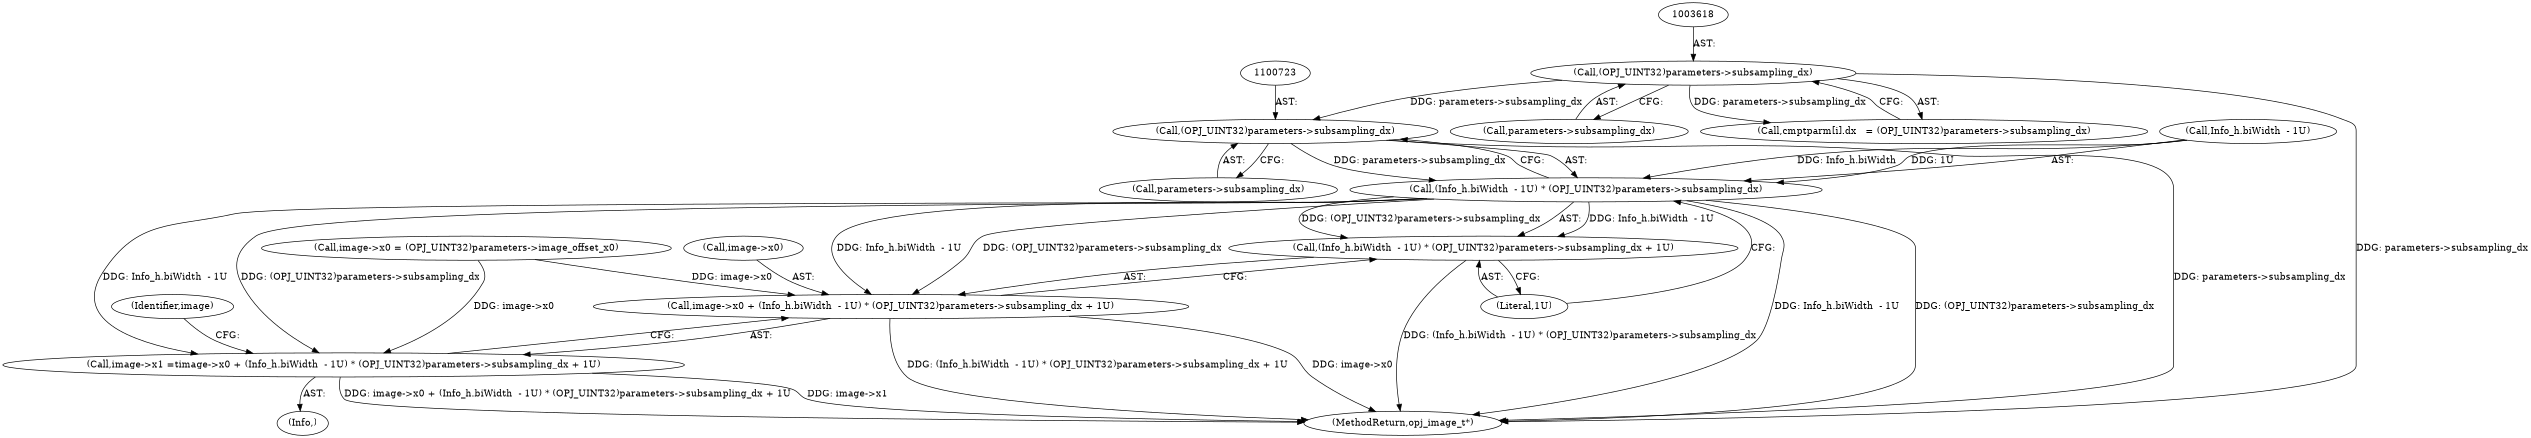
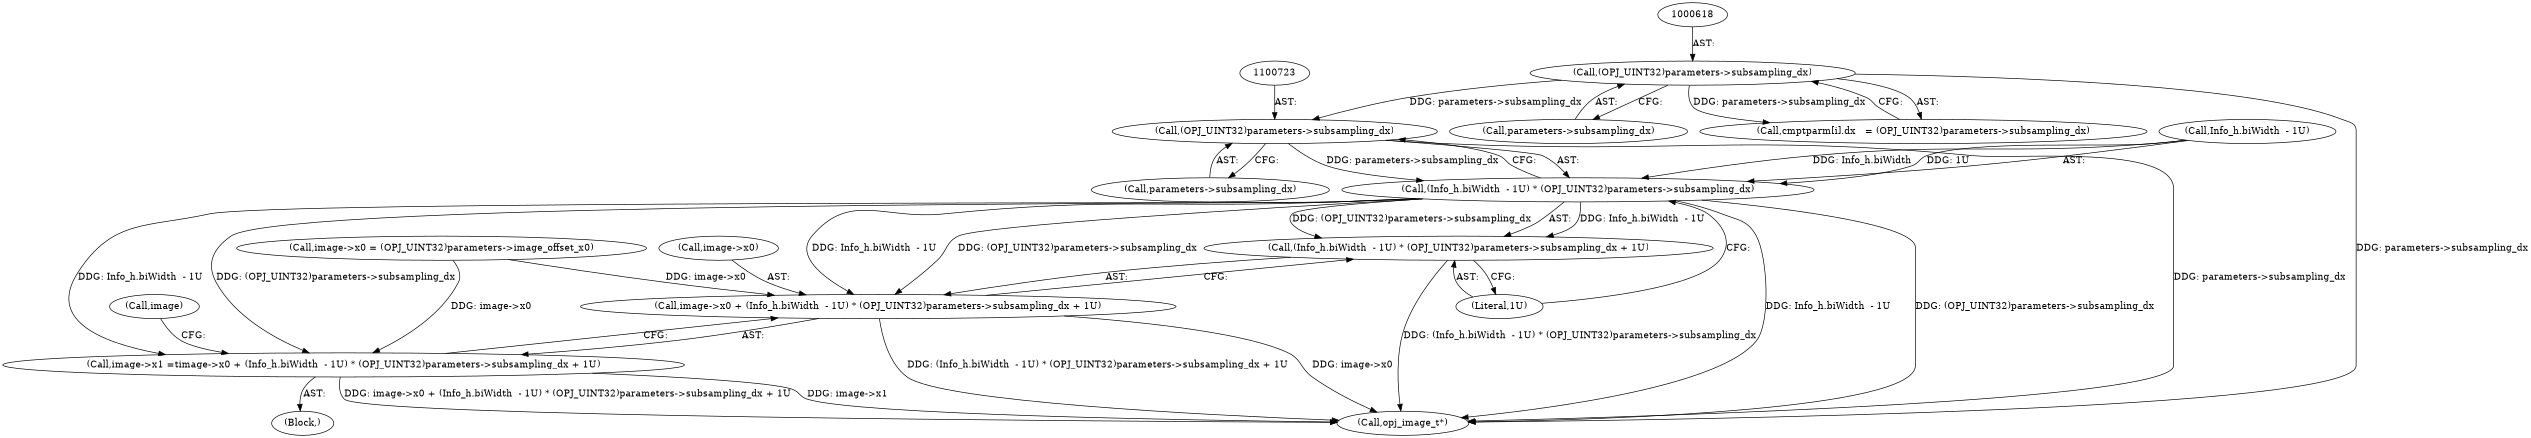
(1693, 15) -> (1693, 15)
(173, 307) -> (154, 307)
(303, 423) -> (303, 423)
(1403, 423) -> (1403, 423)
